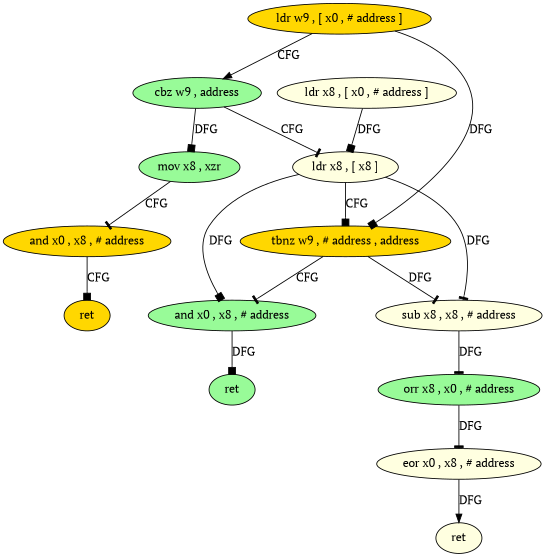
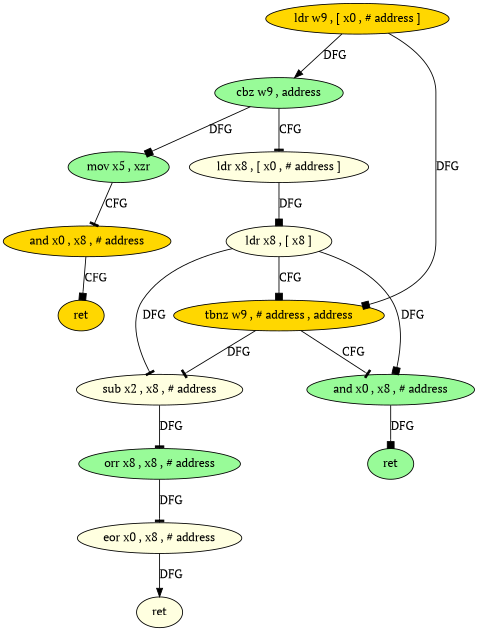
(289, 56) -> (335, 56)
(270, 129) -> (279, 128)
(189, 167) -> (119, 167)
(459, 316) -> (160, 390)
(459, 390) -> (160, 464)
